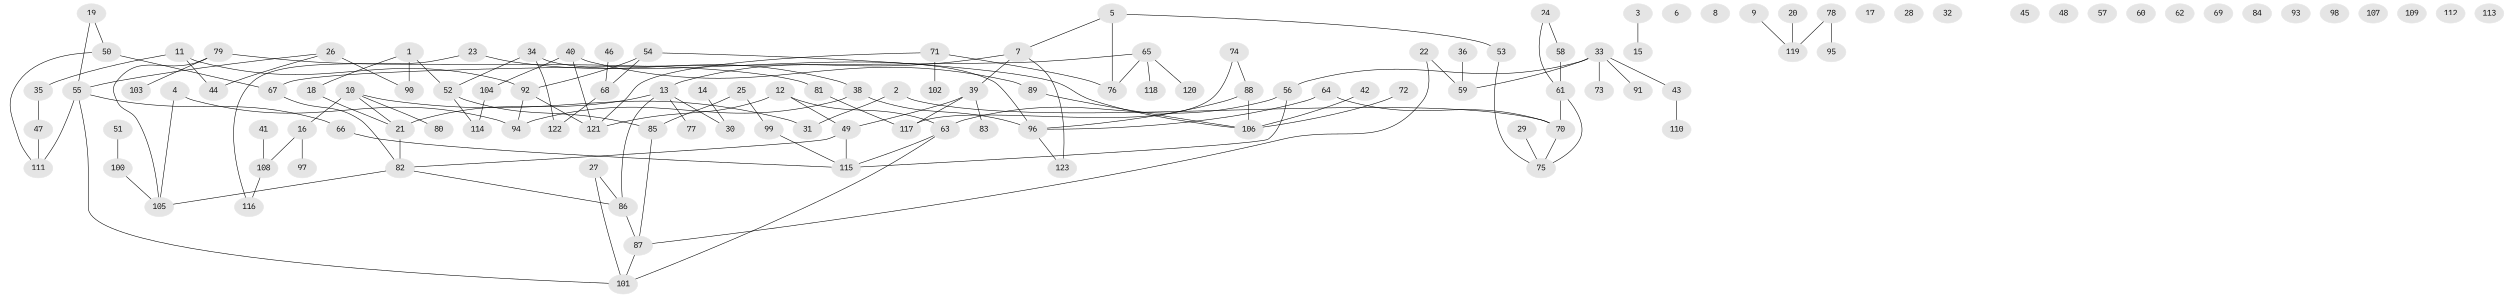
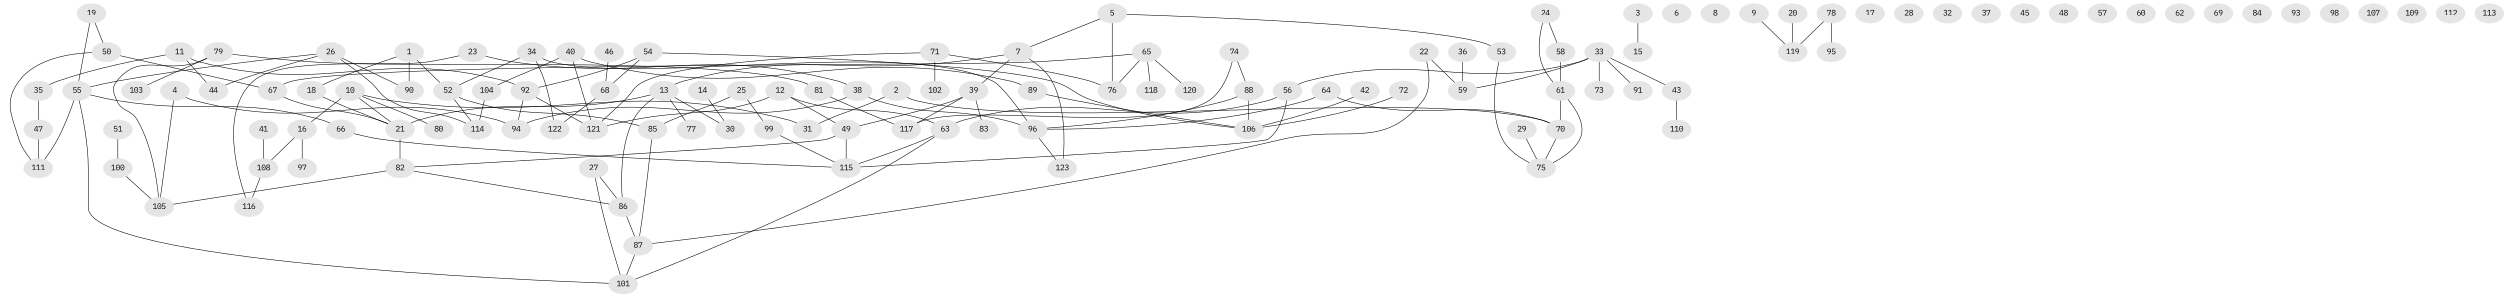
none -> (1986, 13)
none -> (382, 94)
(348, 113) -> (323, 109)
